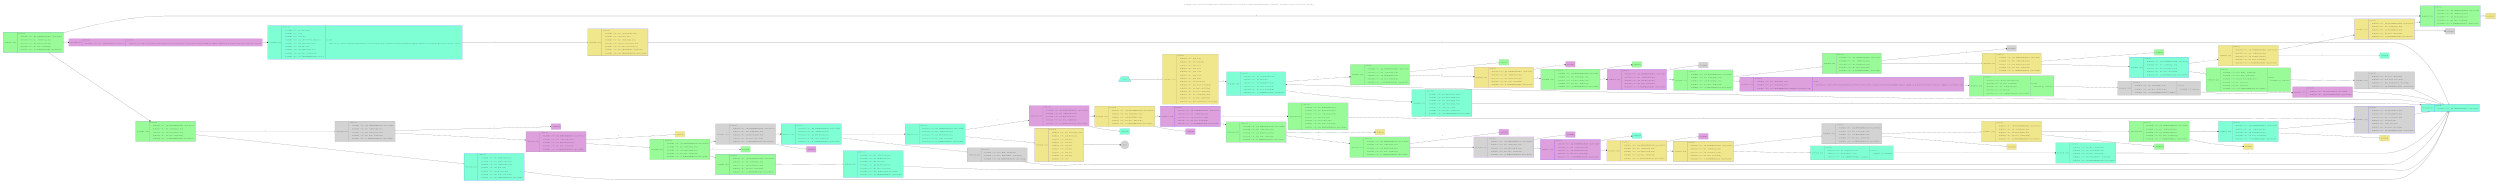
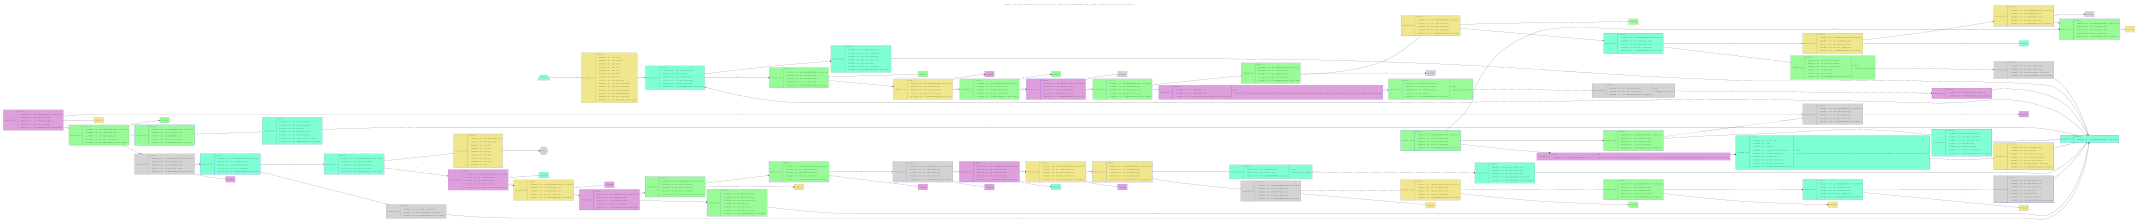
(1851, 118) -> (1450, 214)
(460, 137) -> (933, 114)
